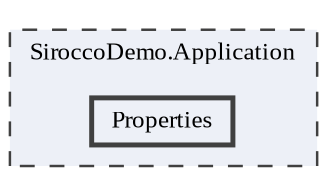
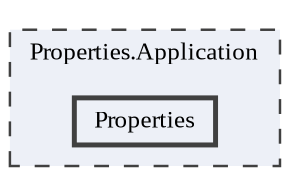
(164, 53) -> (145, 53)
